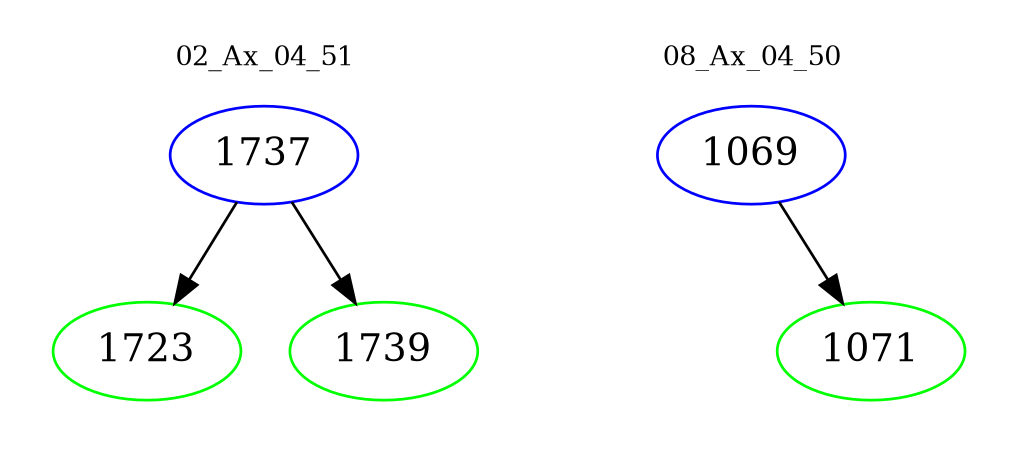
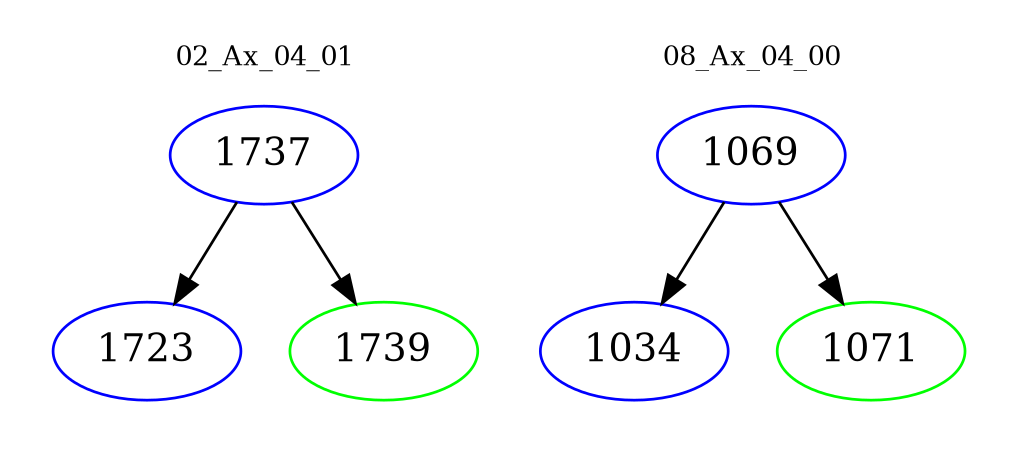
(265, 59) -> (265, 59)
(753, 59) -> (753, 59)
(147, 351) -> (147, 351)
none -> (634, 351)
